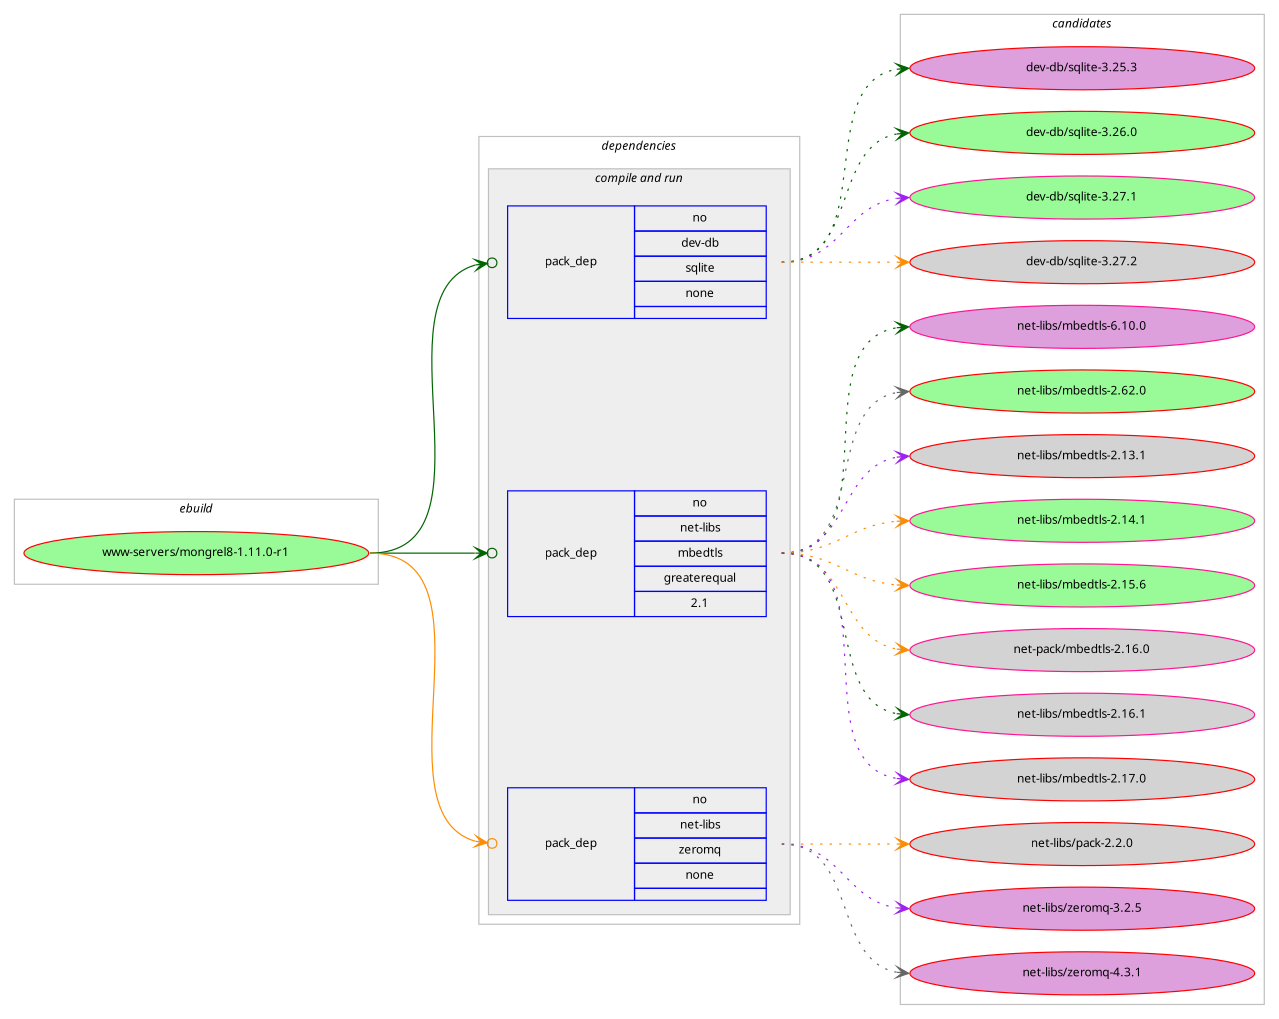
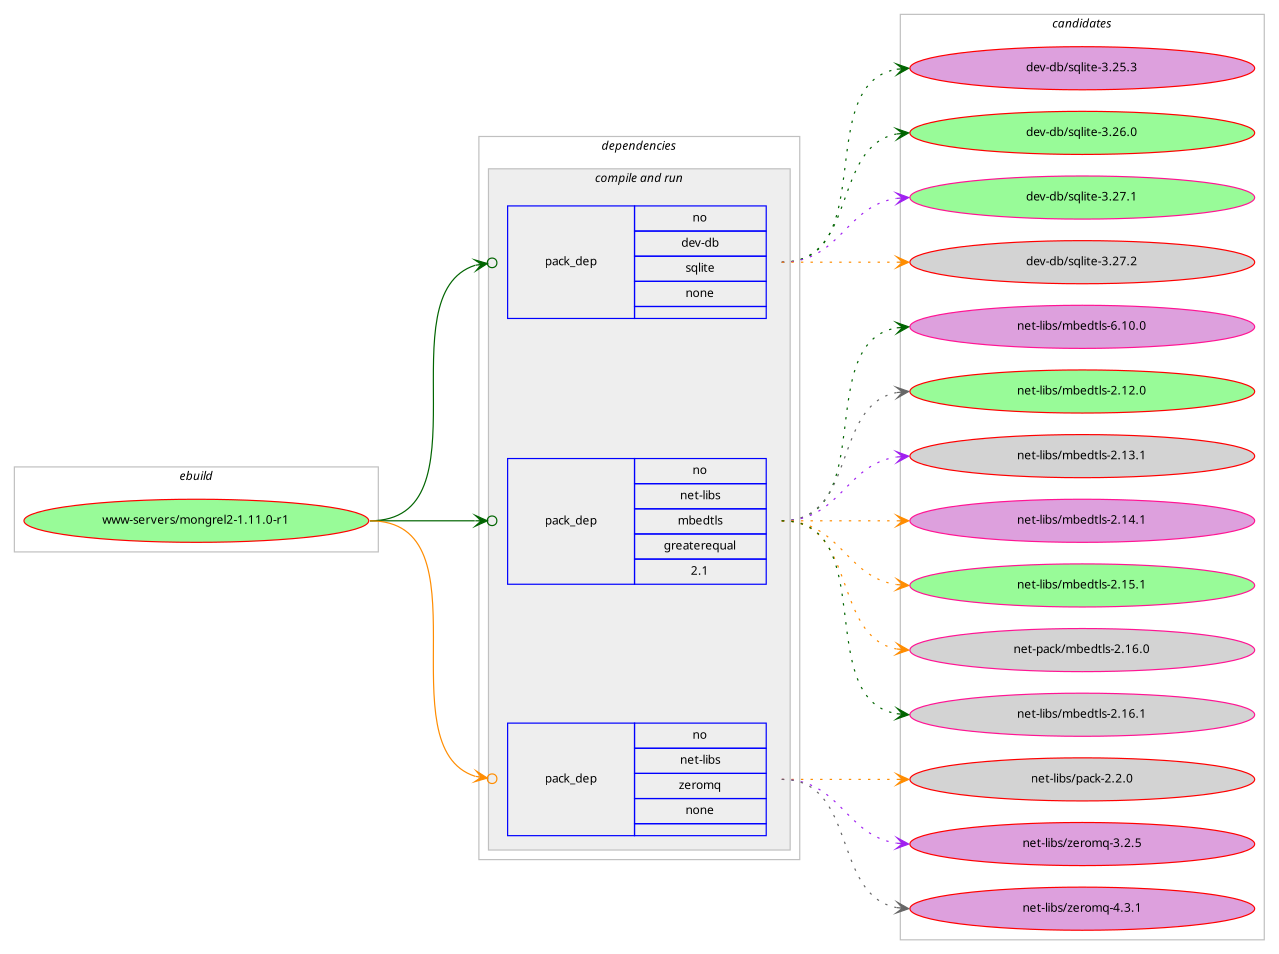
(1082, 391) -> (1082, 391)
(1082, 521) -> (1082, 521)
(196, 553) -> (196, 521)
(1082, 585) -> (1082, 585)
(1082, 779) -> none
